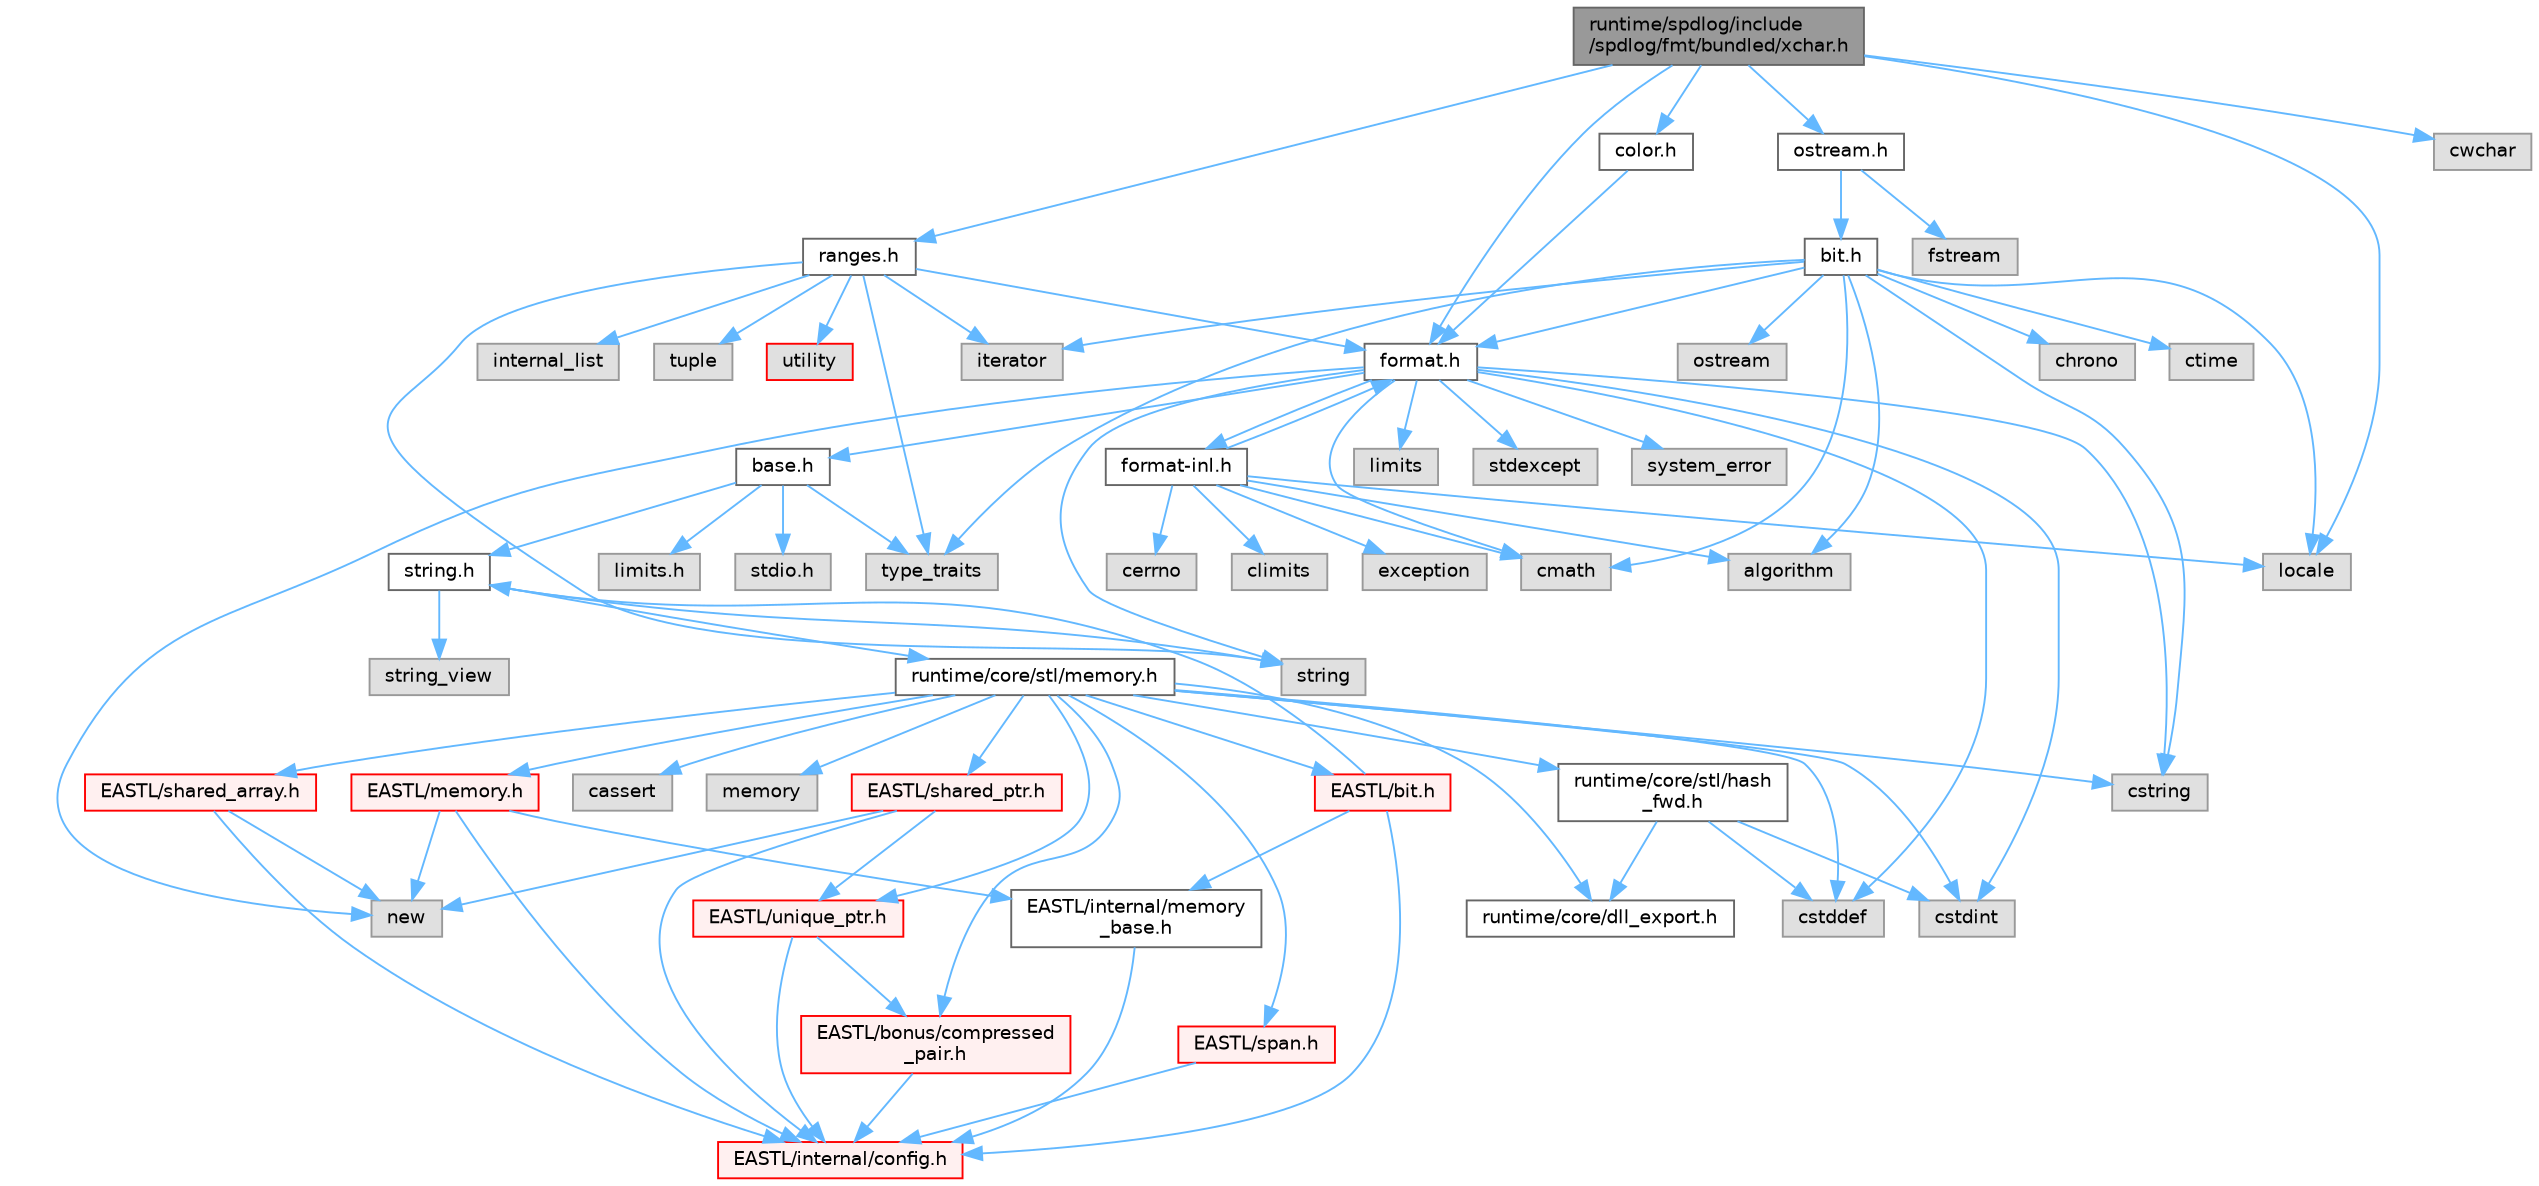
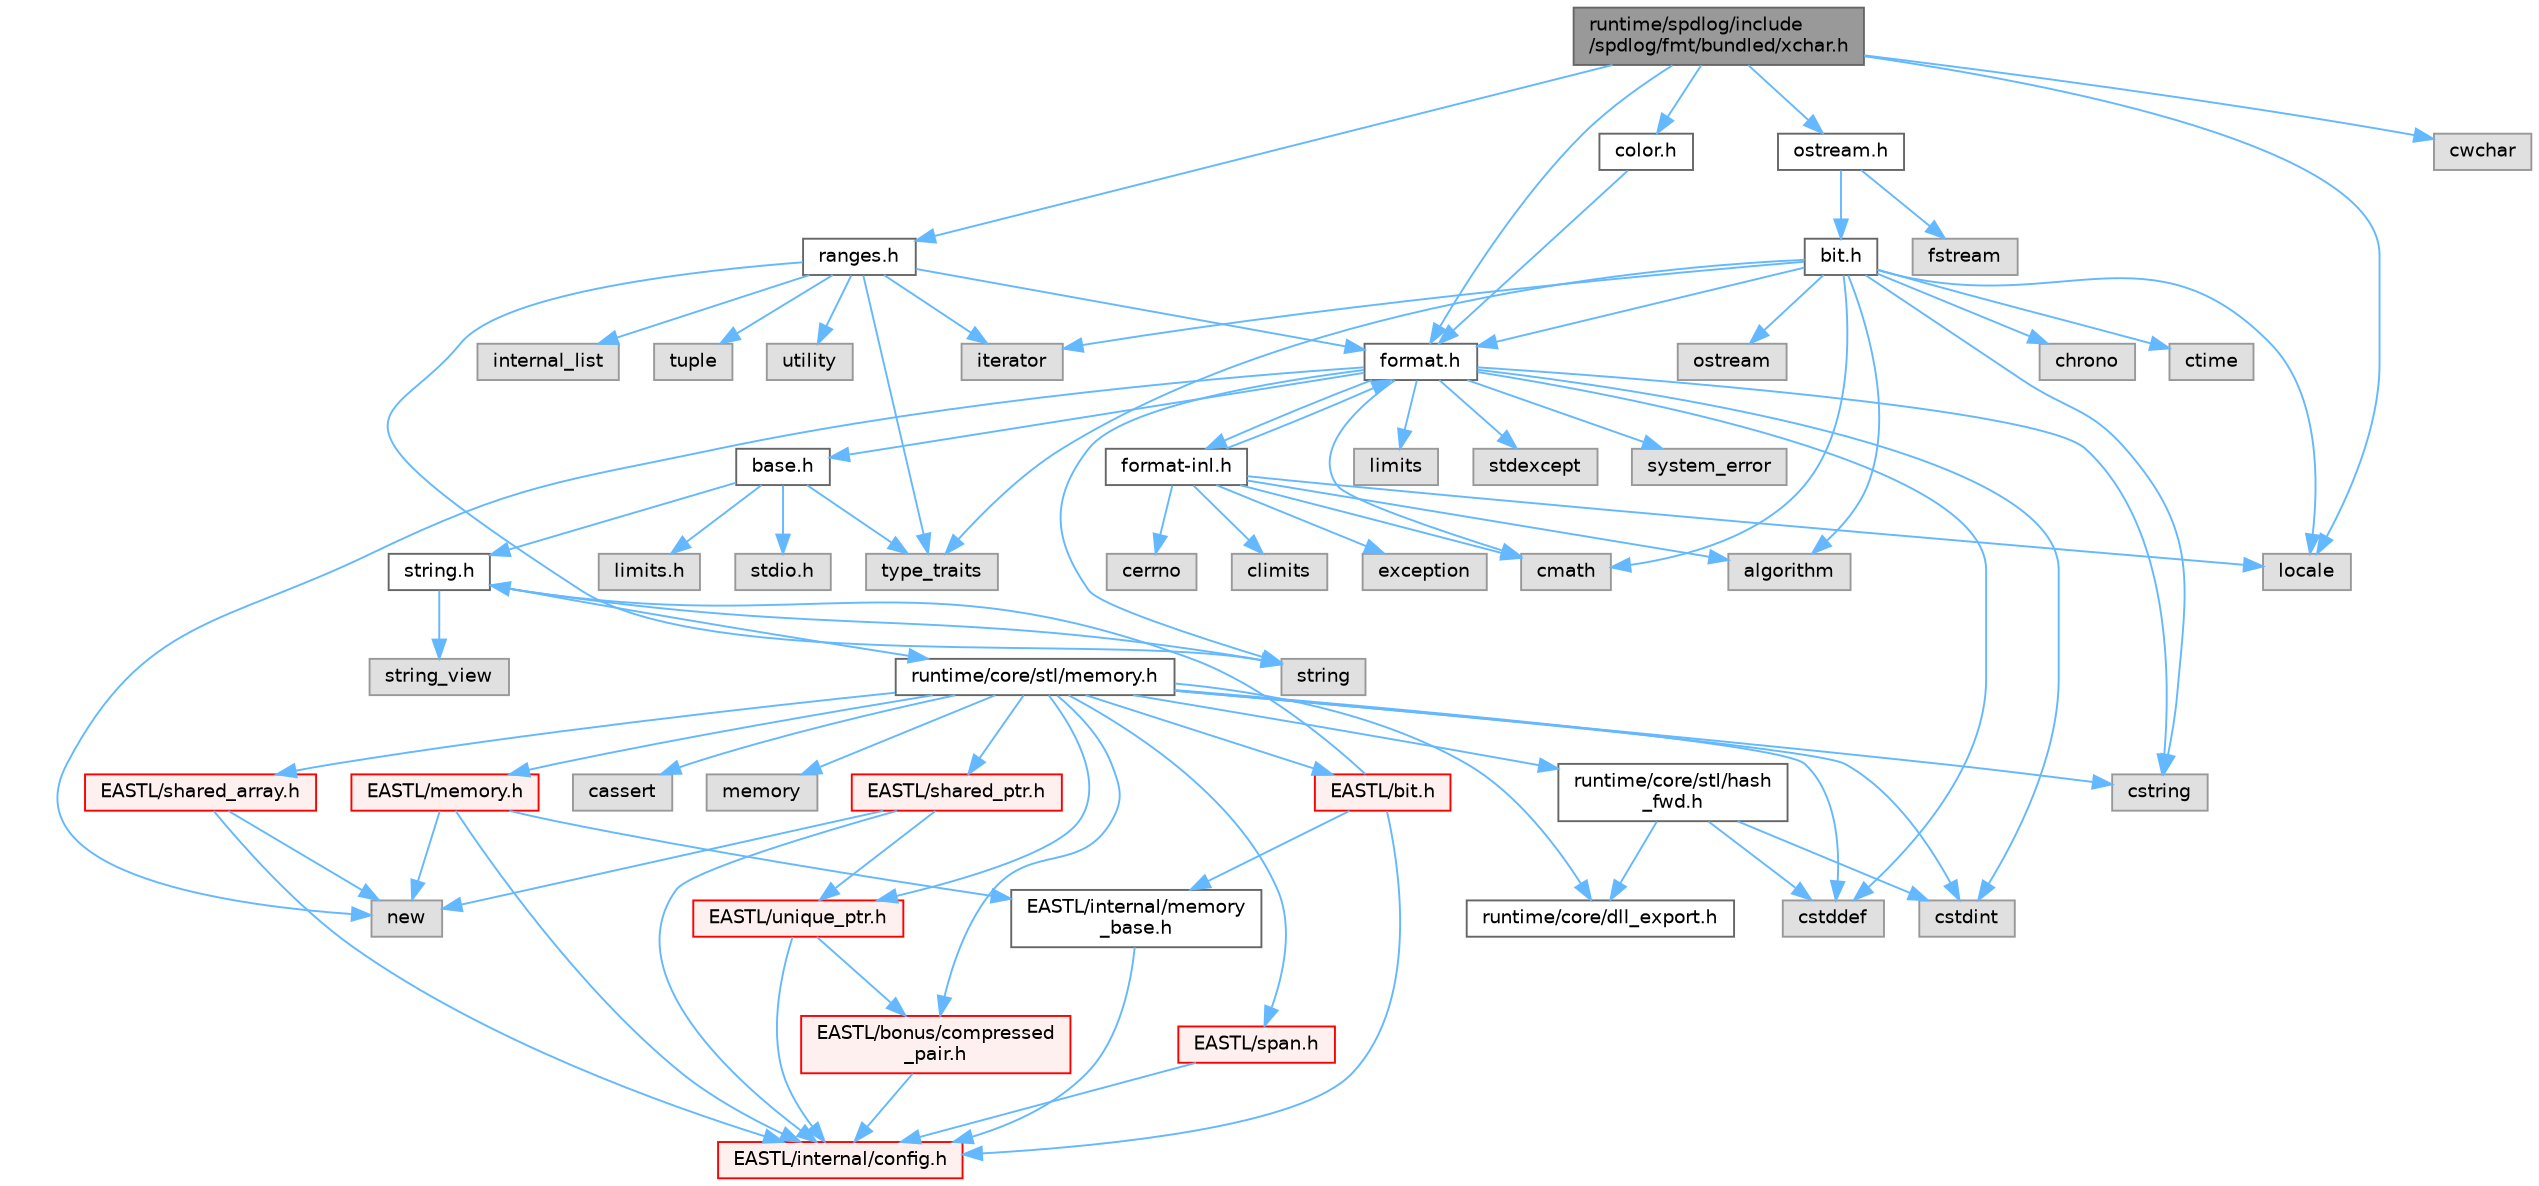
(810, 362) -> (810, 362)
